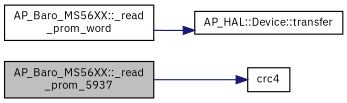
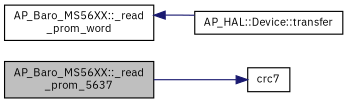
(169, 30) -> (180, 15)
(79, 80) -> (79, 80)
(269, 80) -> (269, 80)
